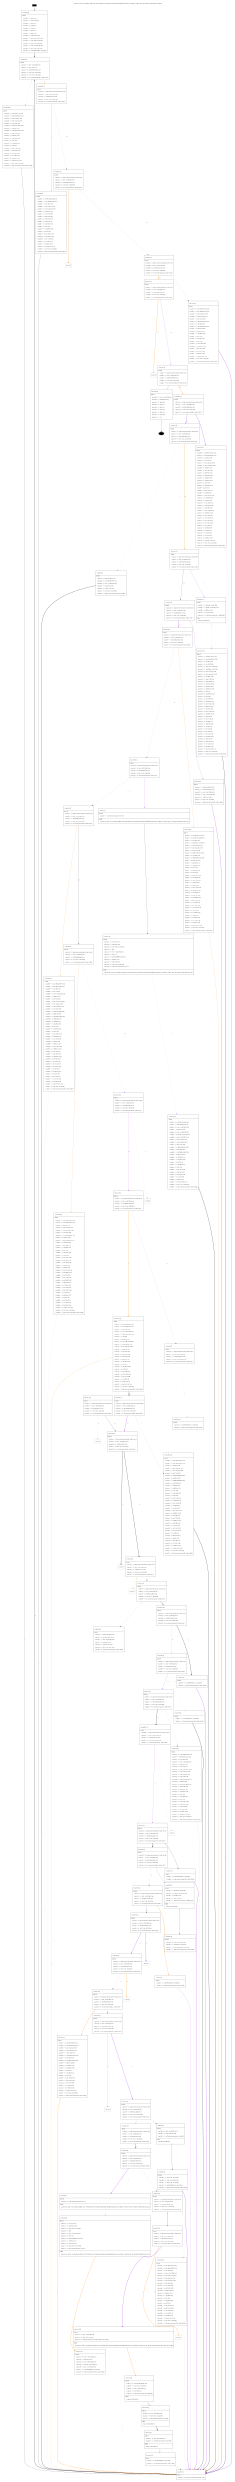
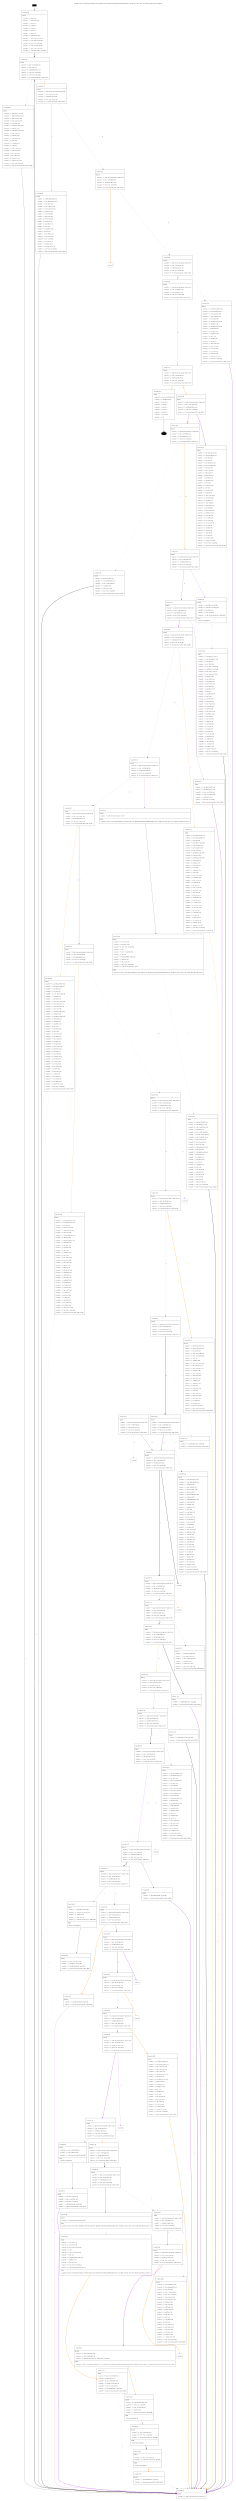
(153, 375) -> none
(129, 1393) -> (165, 1375)
